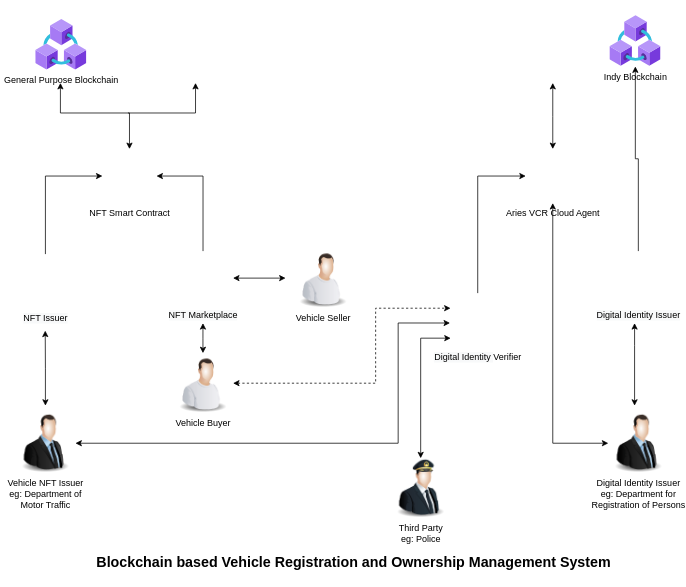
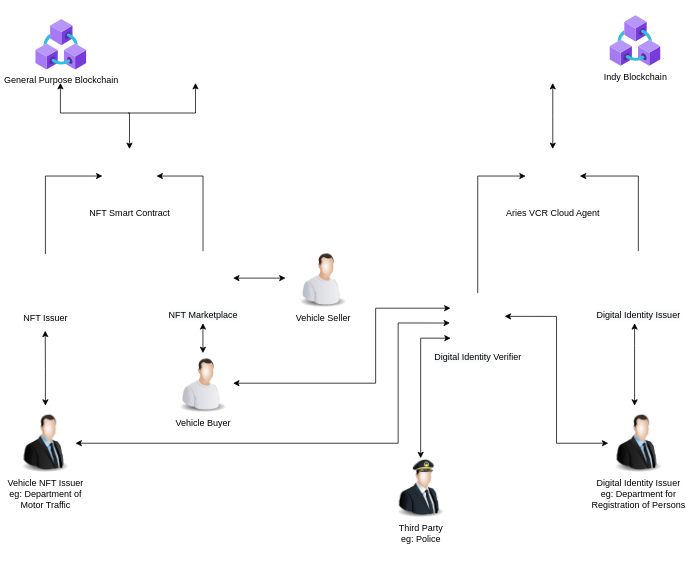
(635, 125) -> (638, 176)
(552, 329) -> (556, 357)
(375, 380) -> (375, 380)
(354, 563) -> none
